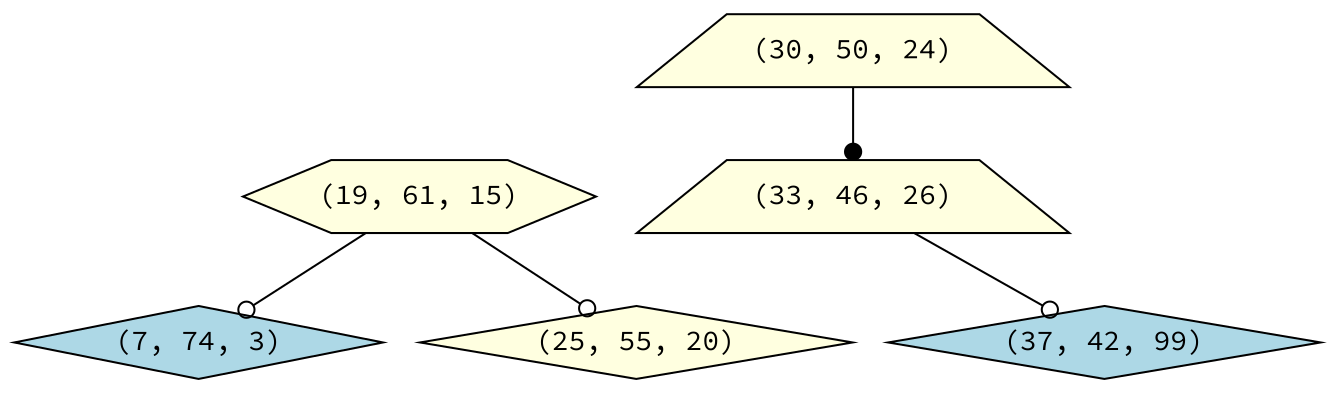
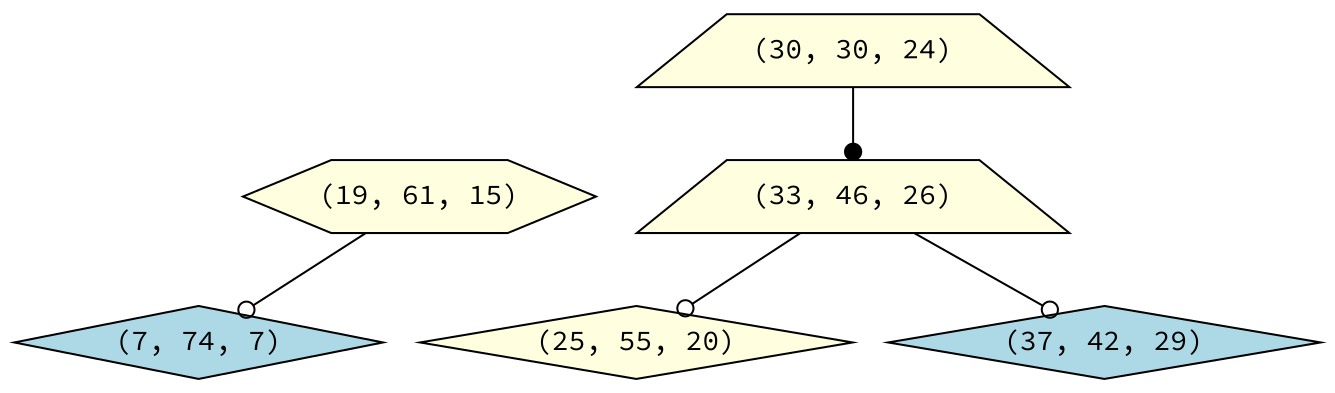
(853, 51) -> (853, 51)
(526, 269) -> (746, 269)
(199, 342) -> (199, 342)
(1104, 342) -> (1104, 342)
